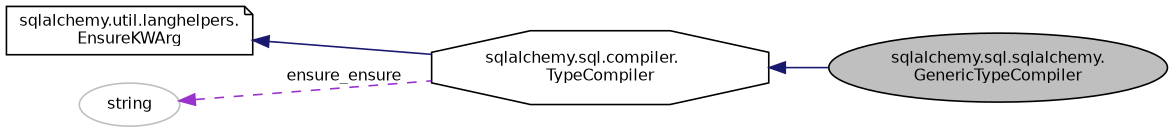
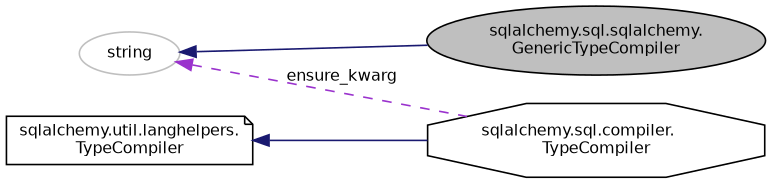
(130, 31) -> (130, 140)
(807, 68) -> (312, 48)
(342, 76) -> (340, 77)
